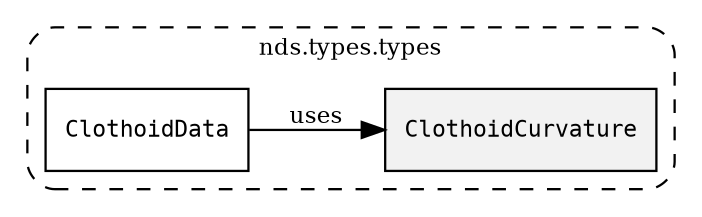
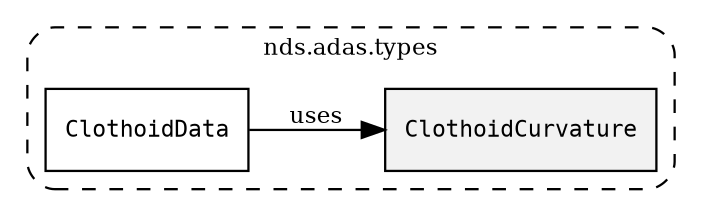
(351, 49) -> (351, 49)
